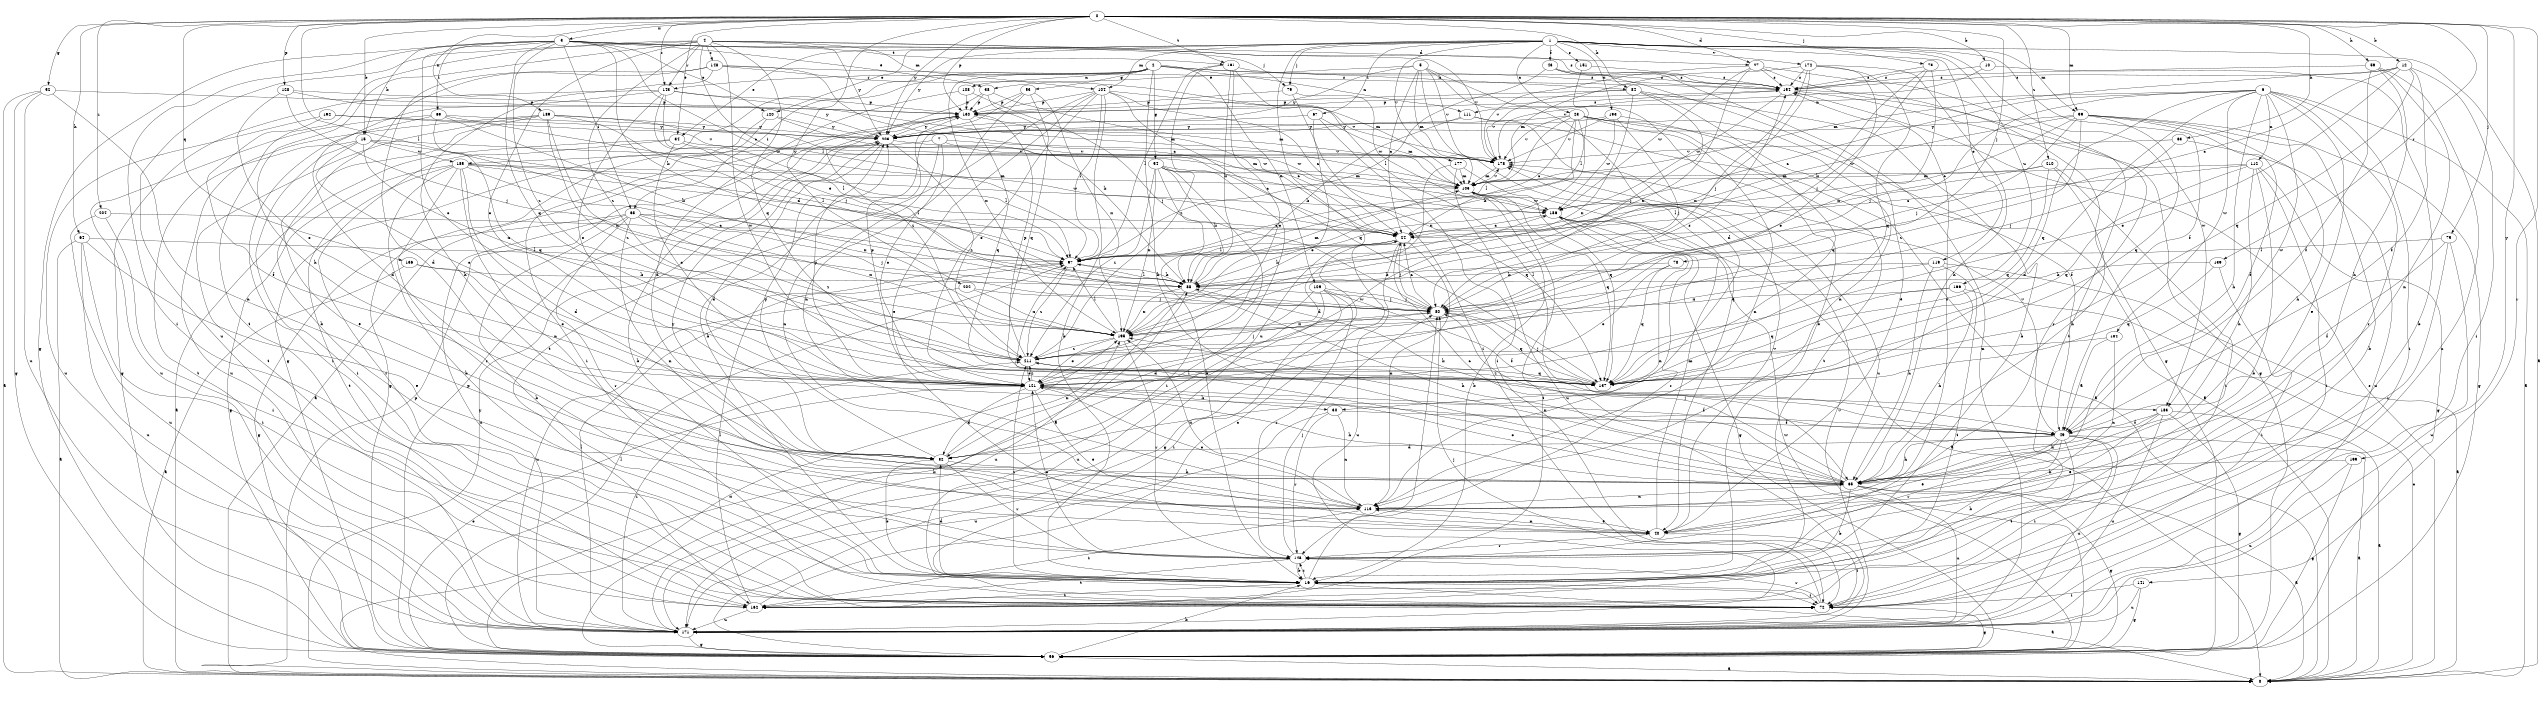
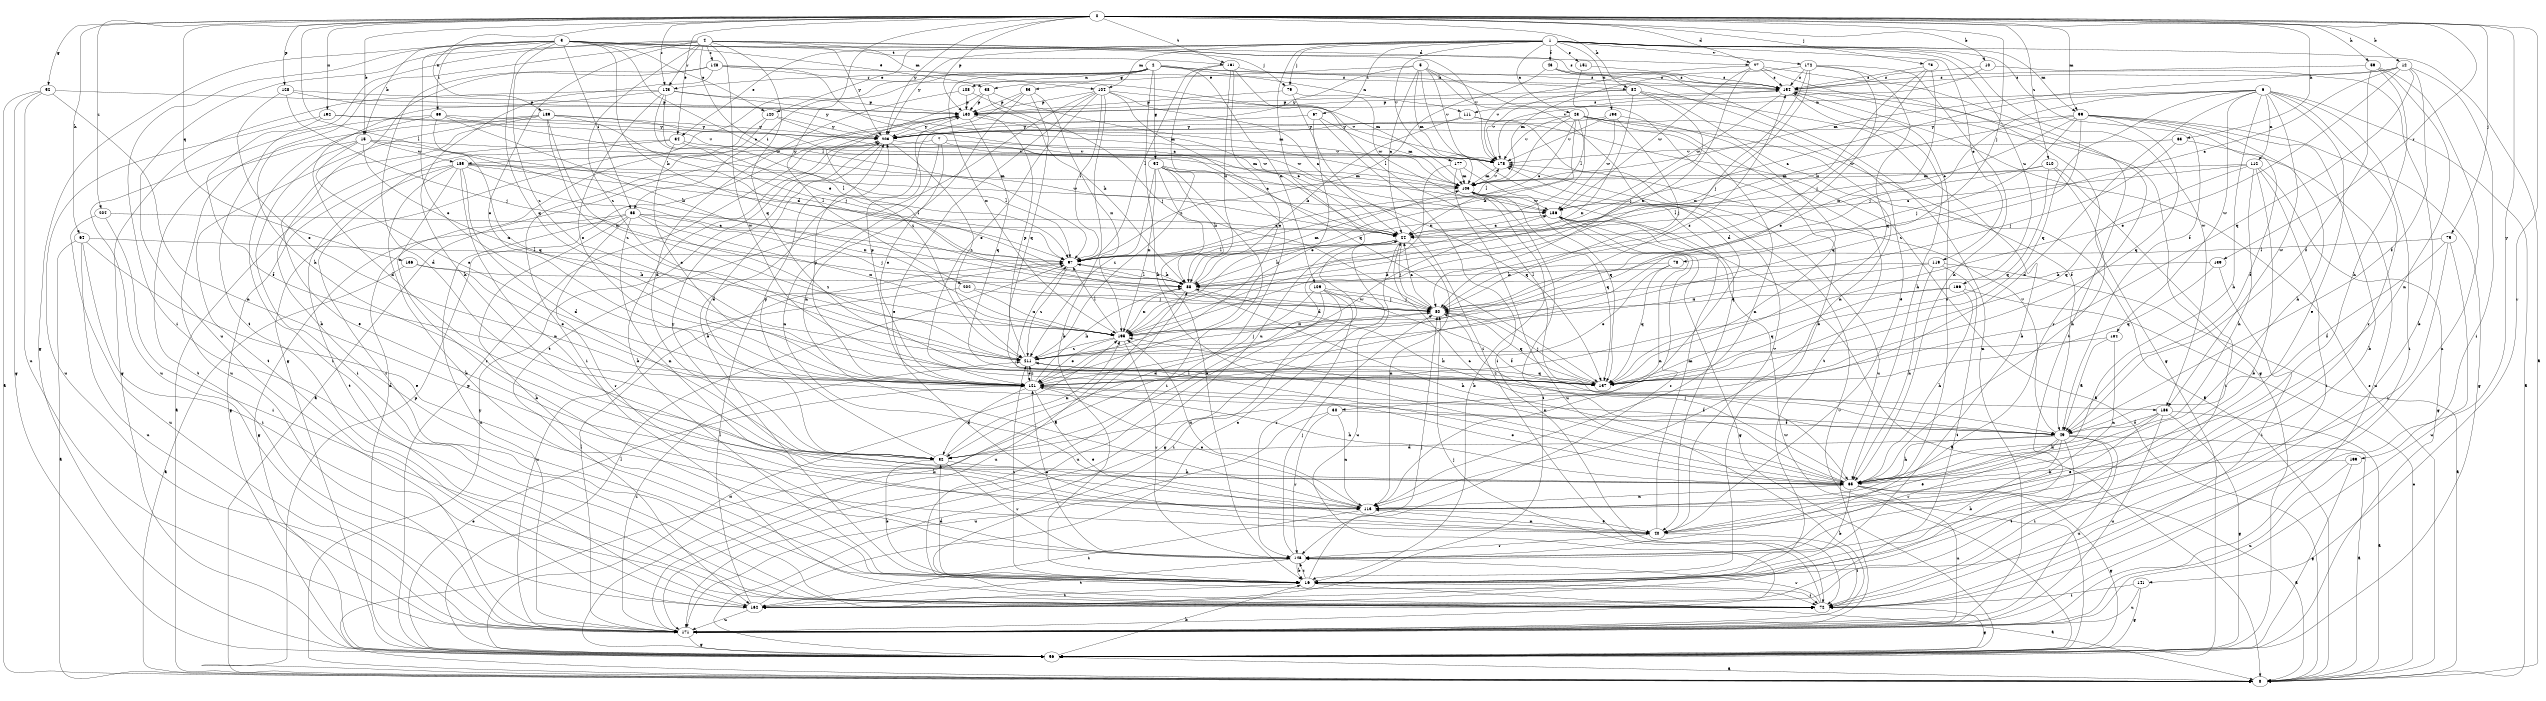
(830, 20) -> (672, 19)
none -> (1935, 233)
(390, 386) -> (390, 386)
(1182, 398) -> (1095, 324)
